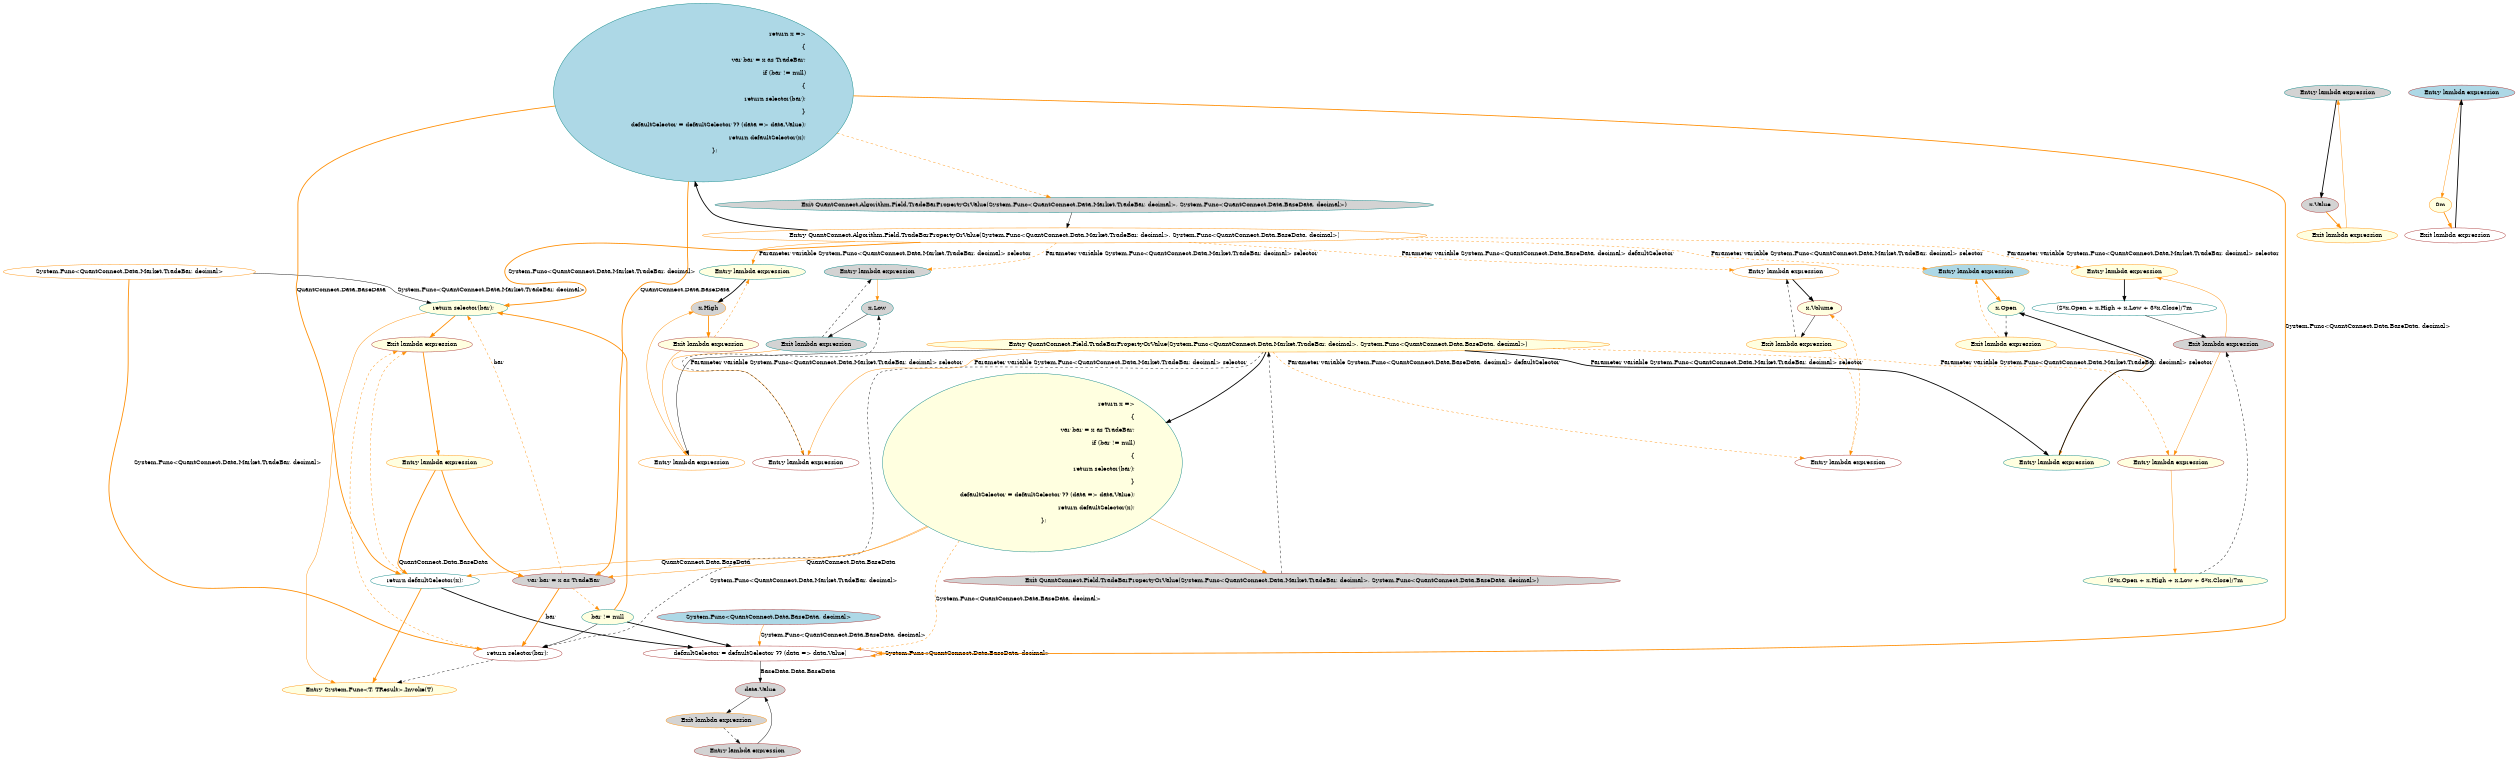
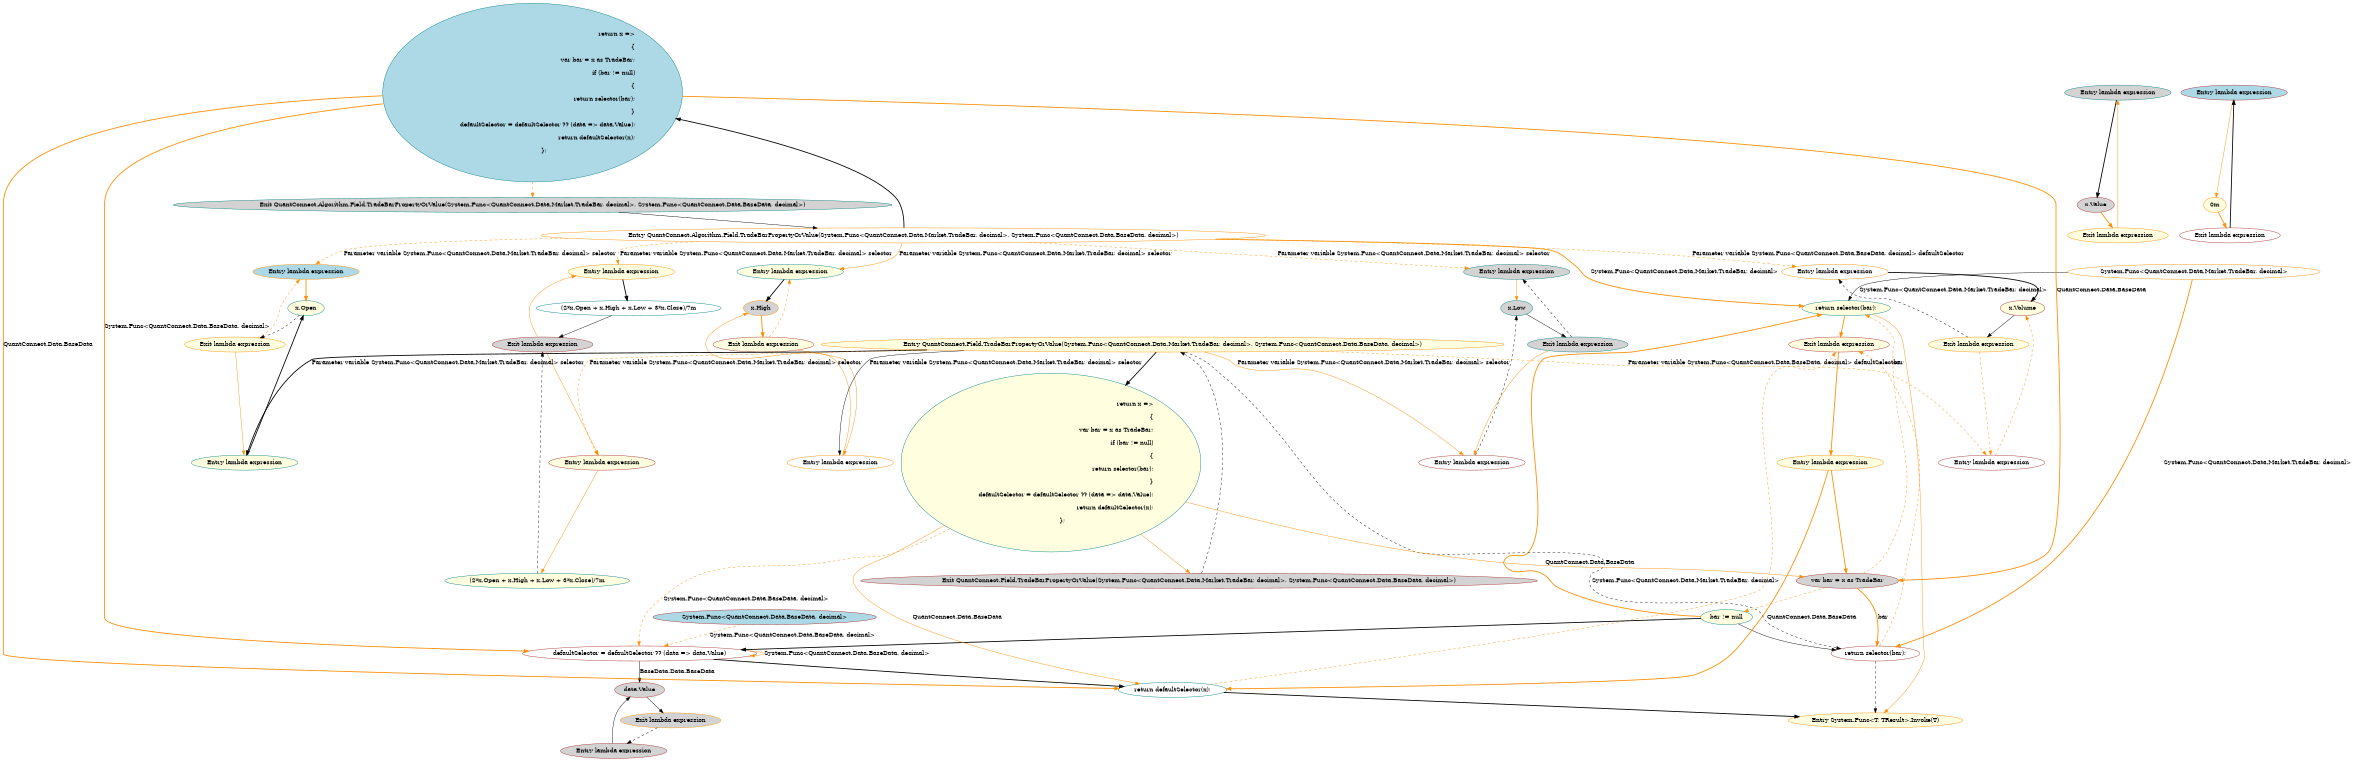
(562, 627) -> (917, 674)
(761, 633) -> (704, 635)
(397, 636) -> (1509, 705)
